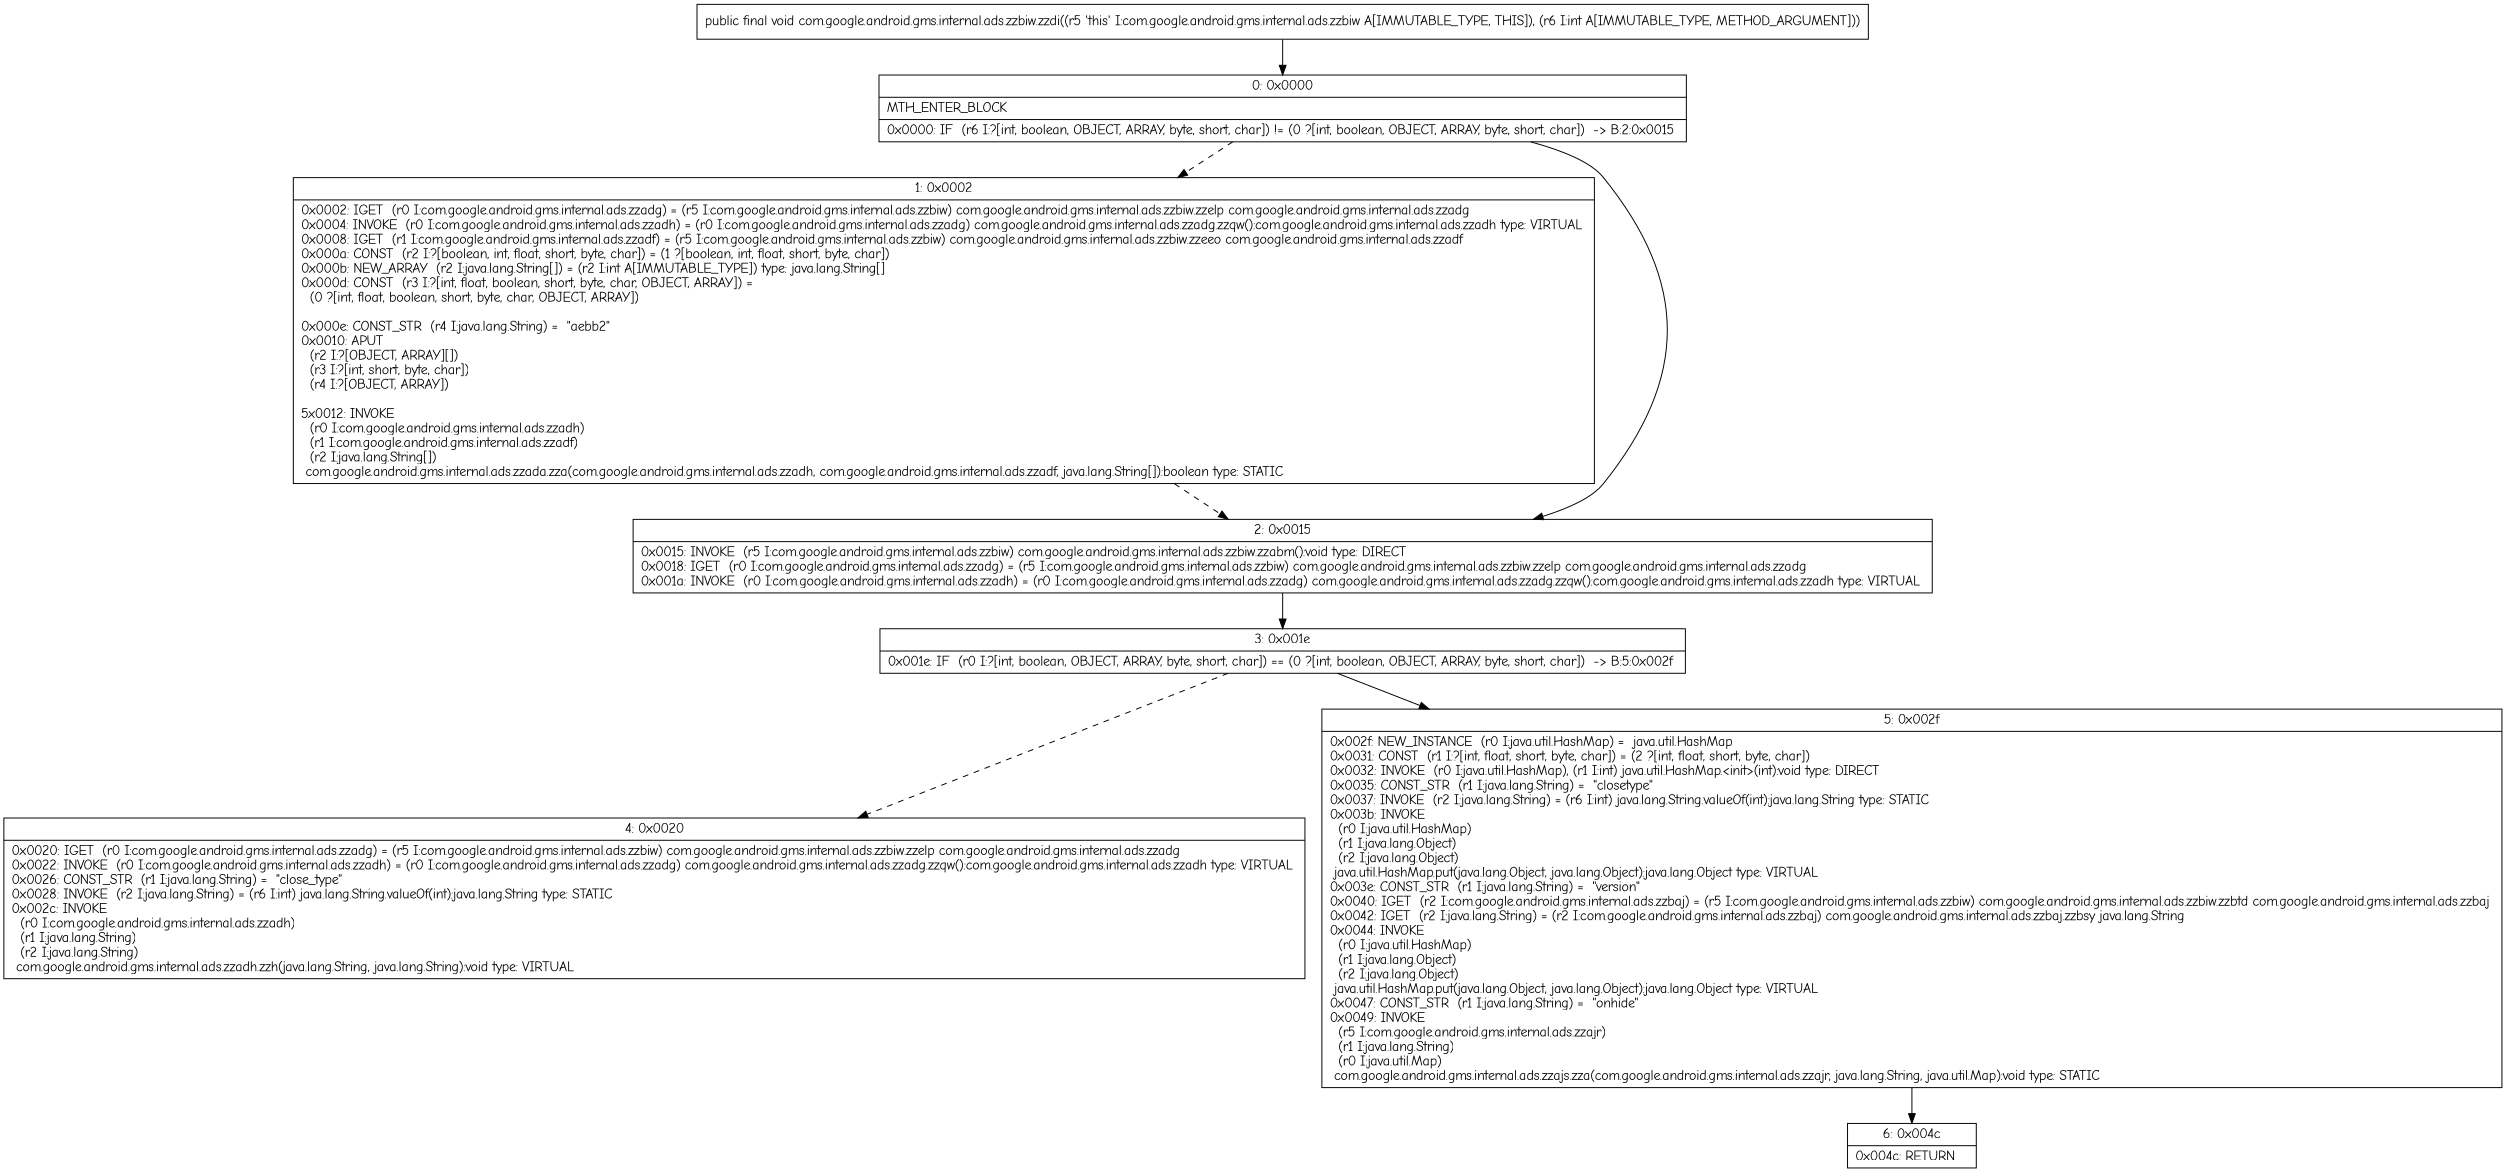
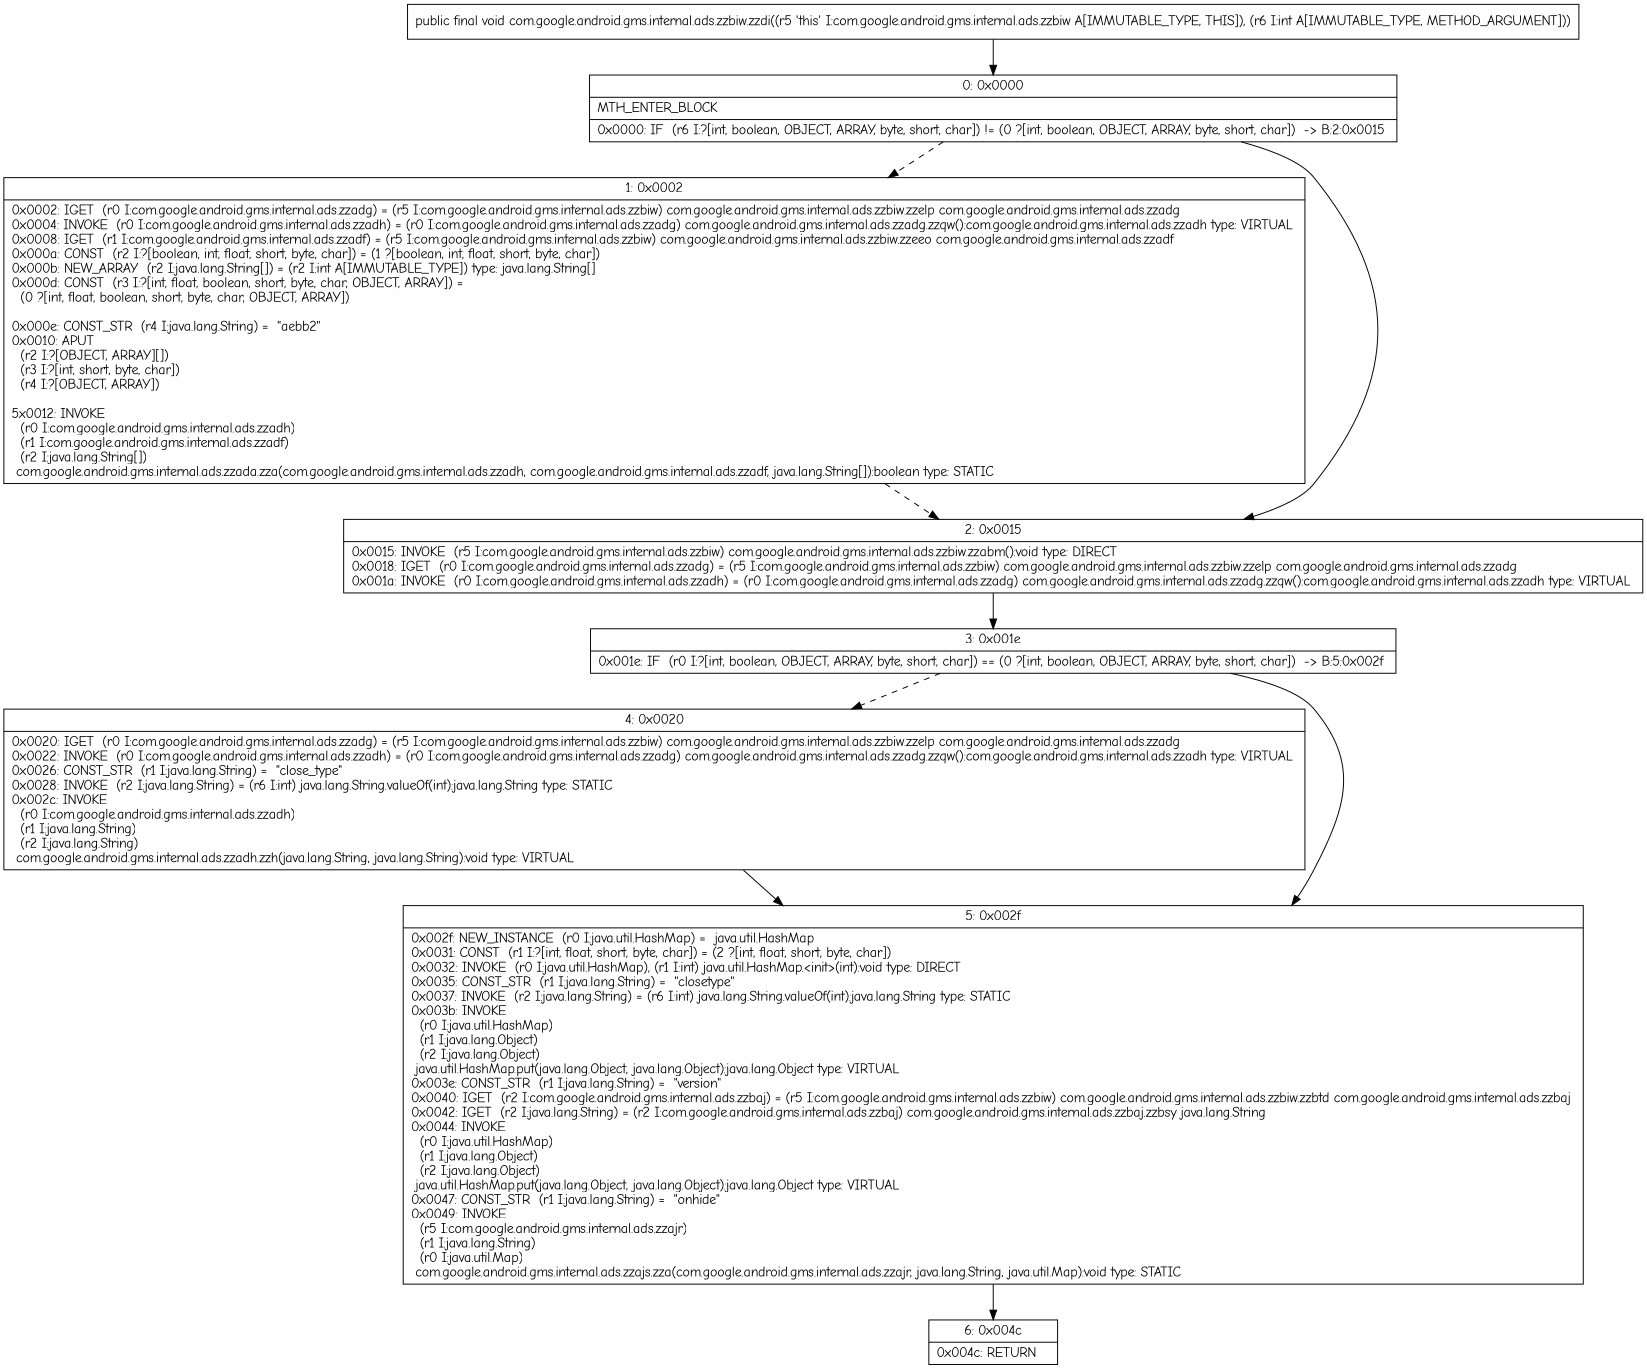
none -> (760, 885)
